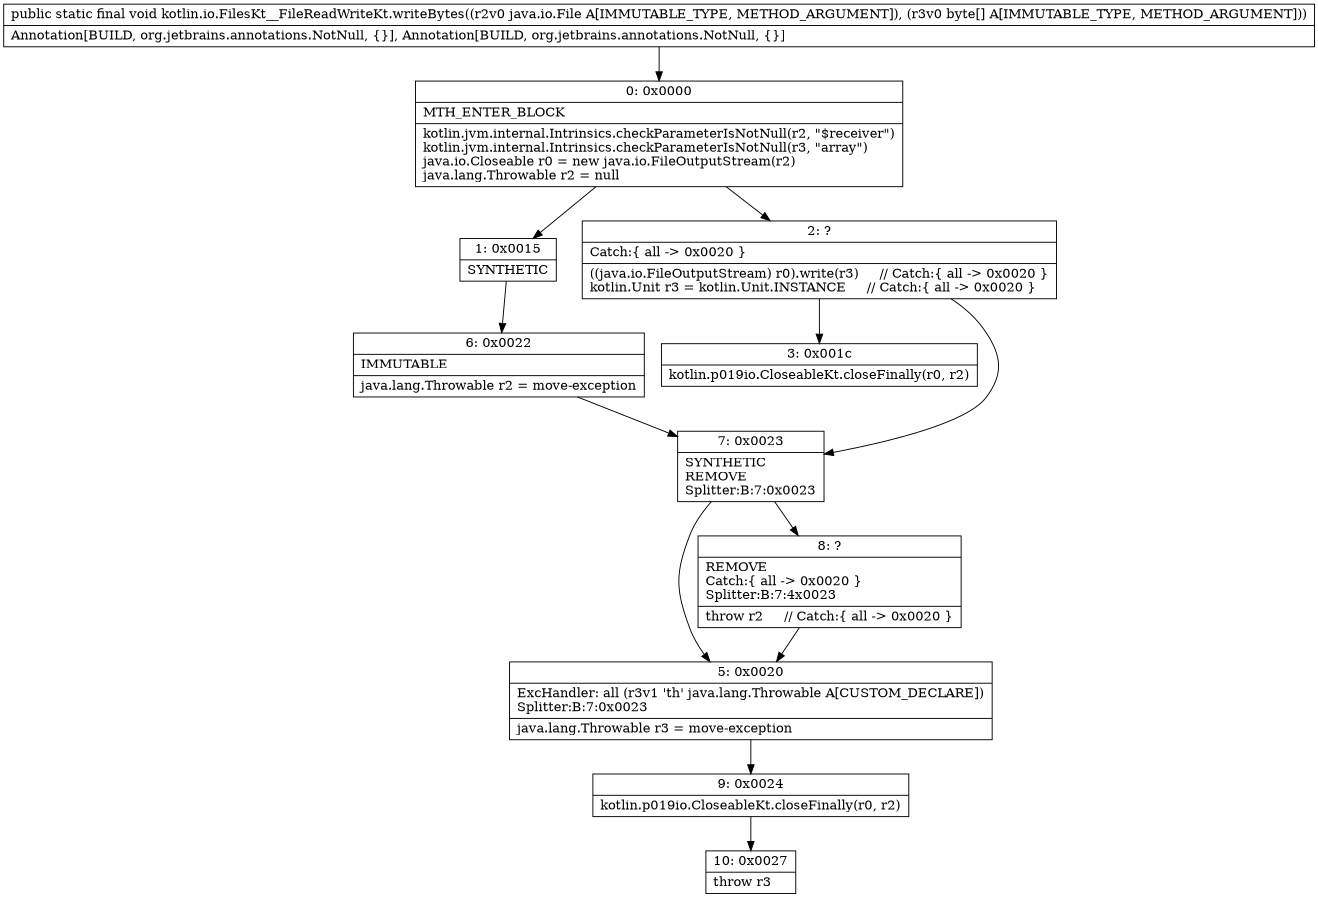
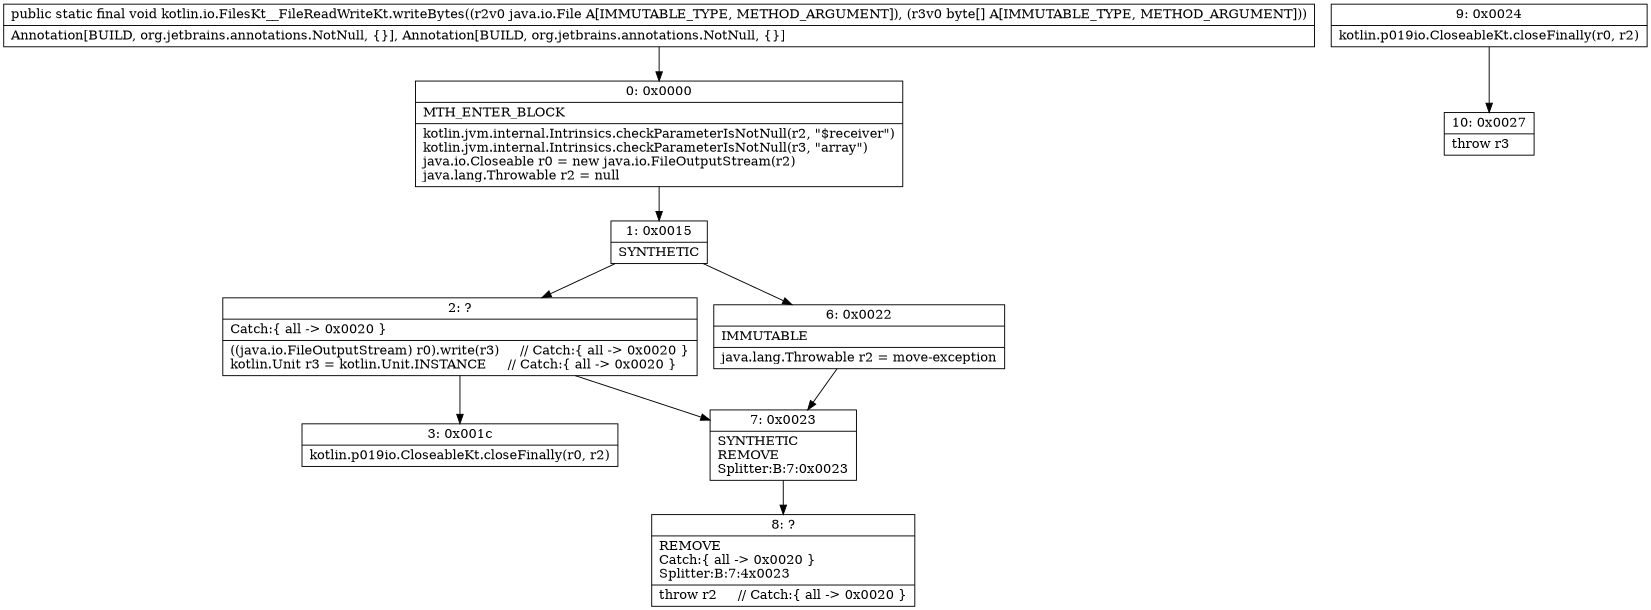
(744, 201) -> (583, 279)
(751, 701) -> none
